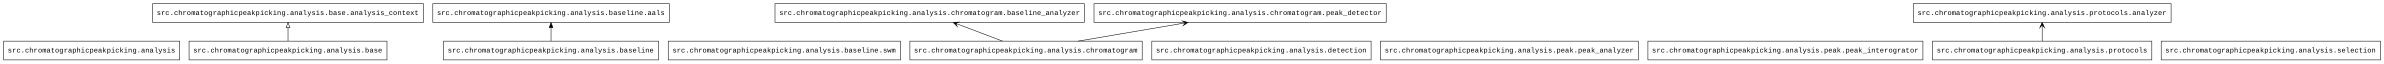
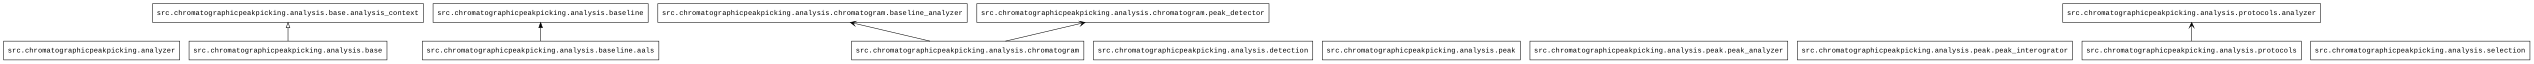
(551, 34) -> (541, 34)
(92, 51) -> (92, 51)
(784, 51) -> none
none -> (1421, 51)
